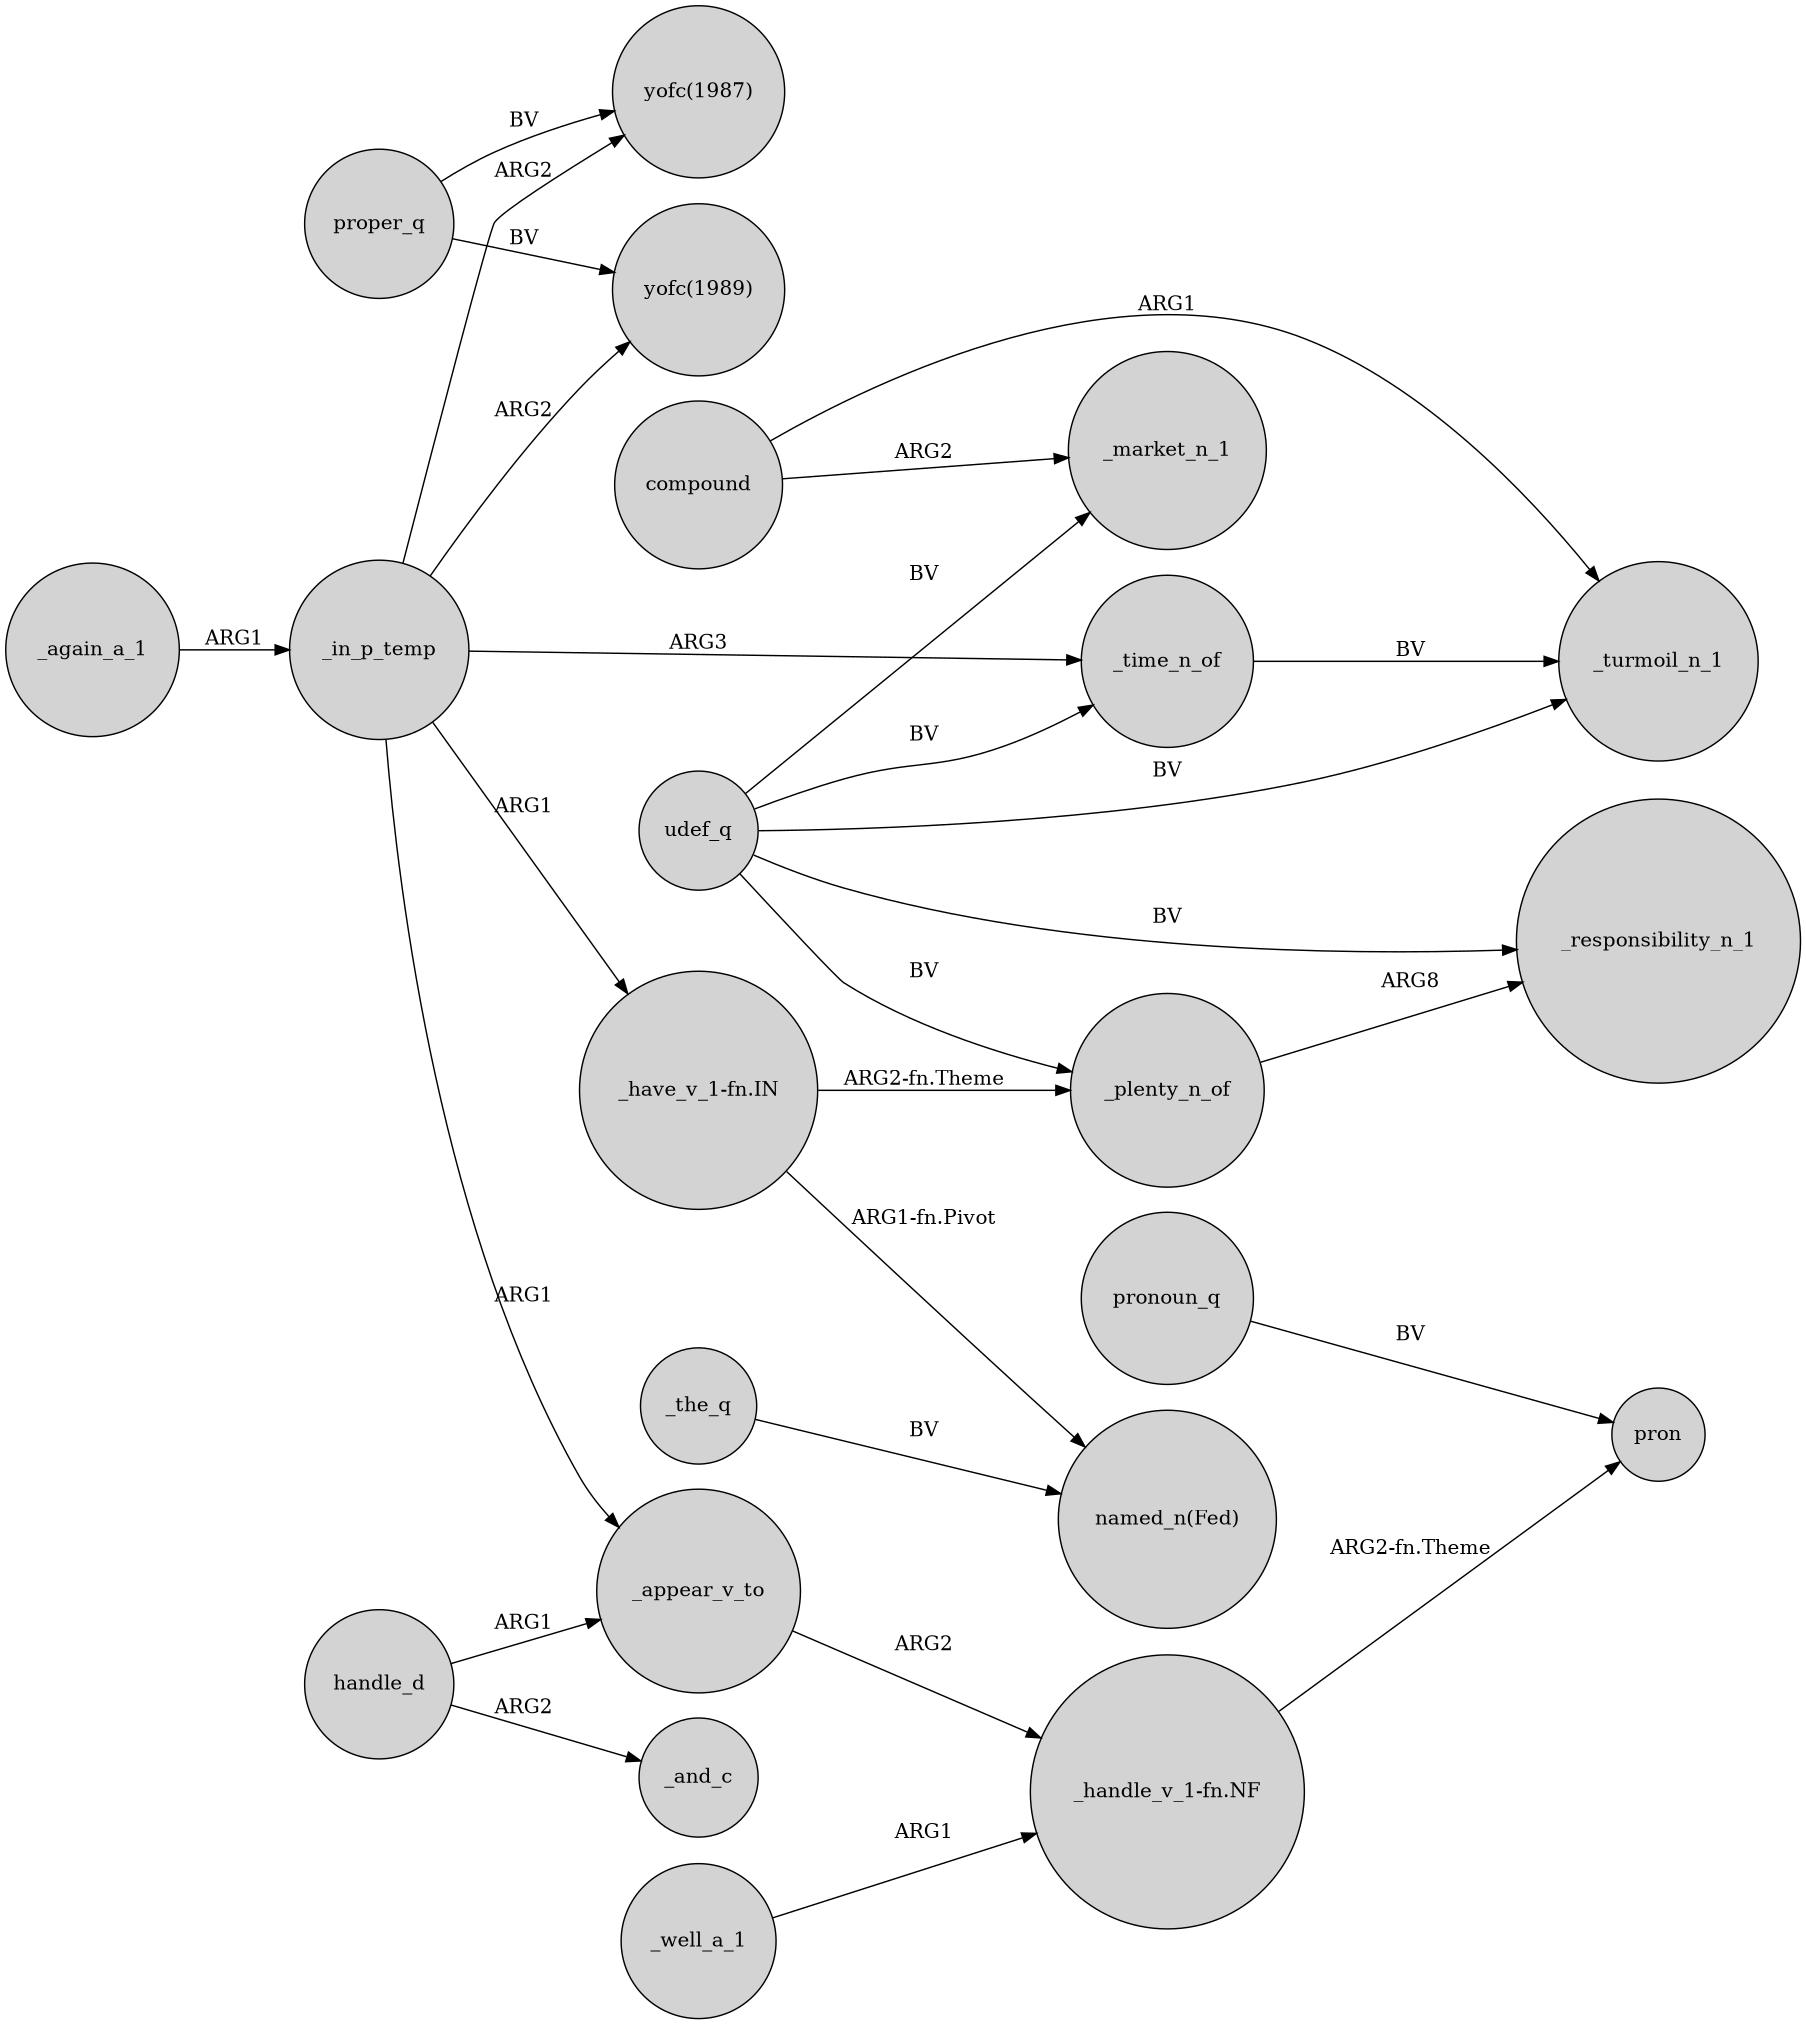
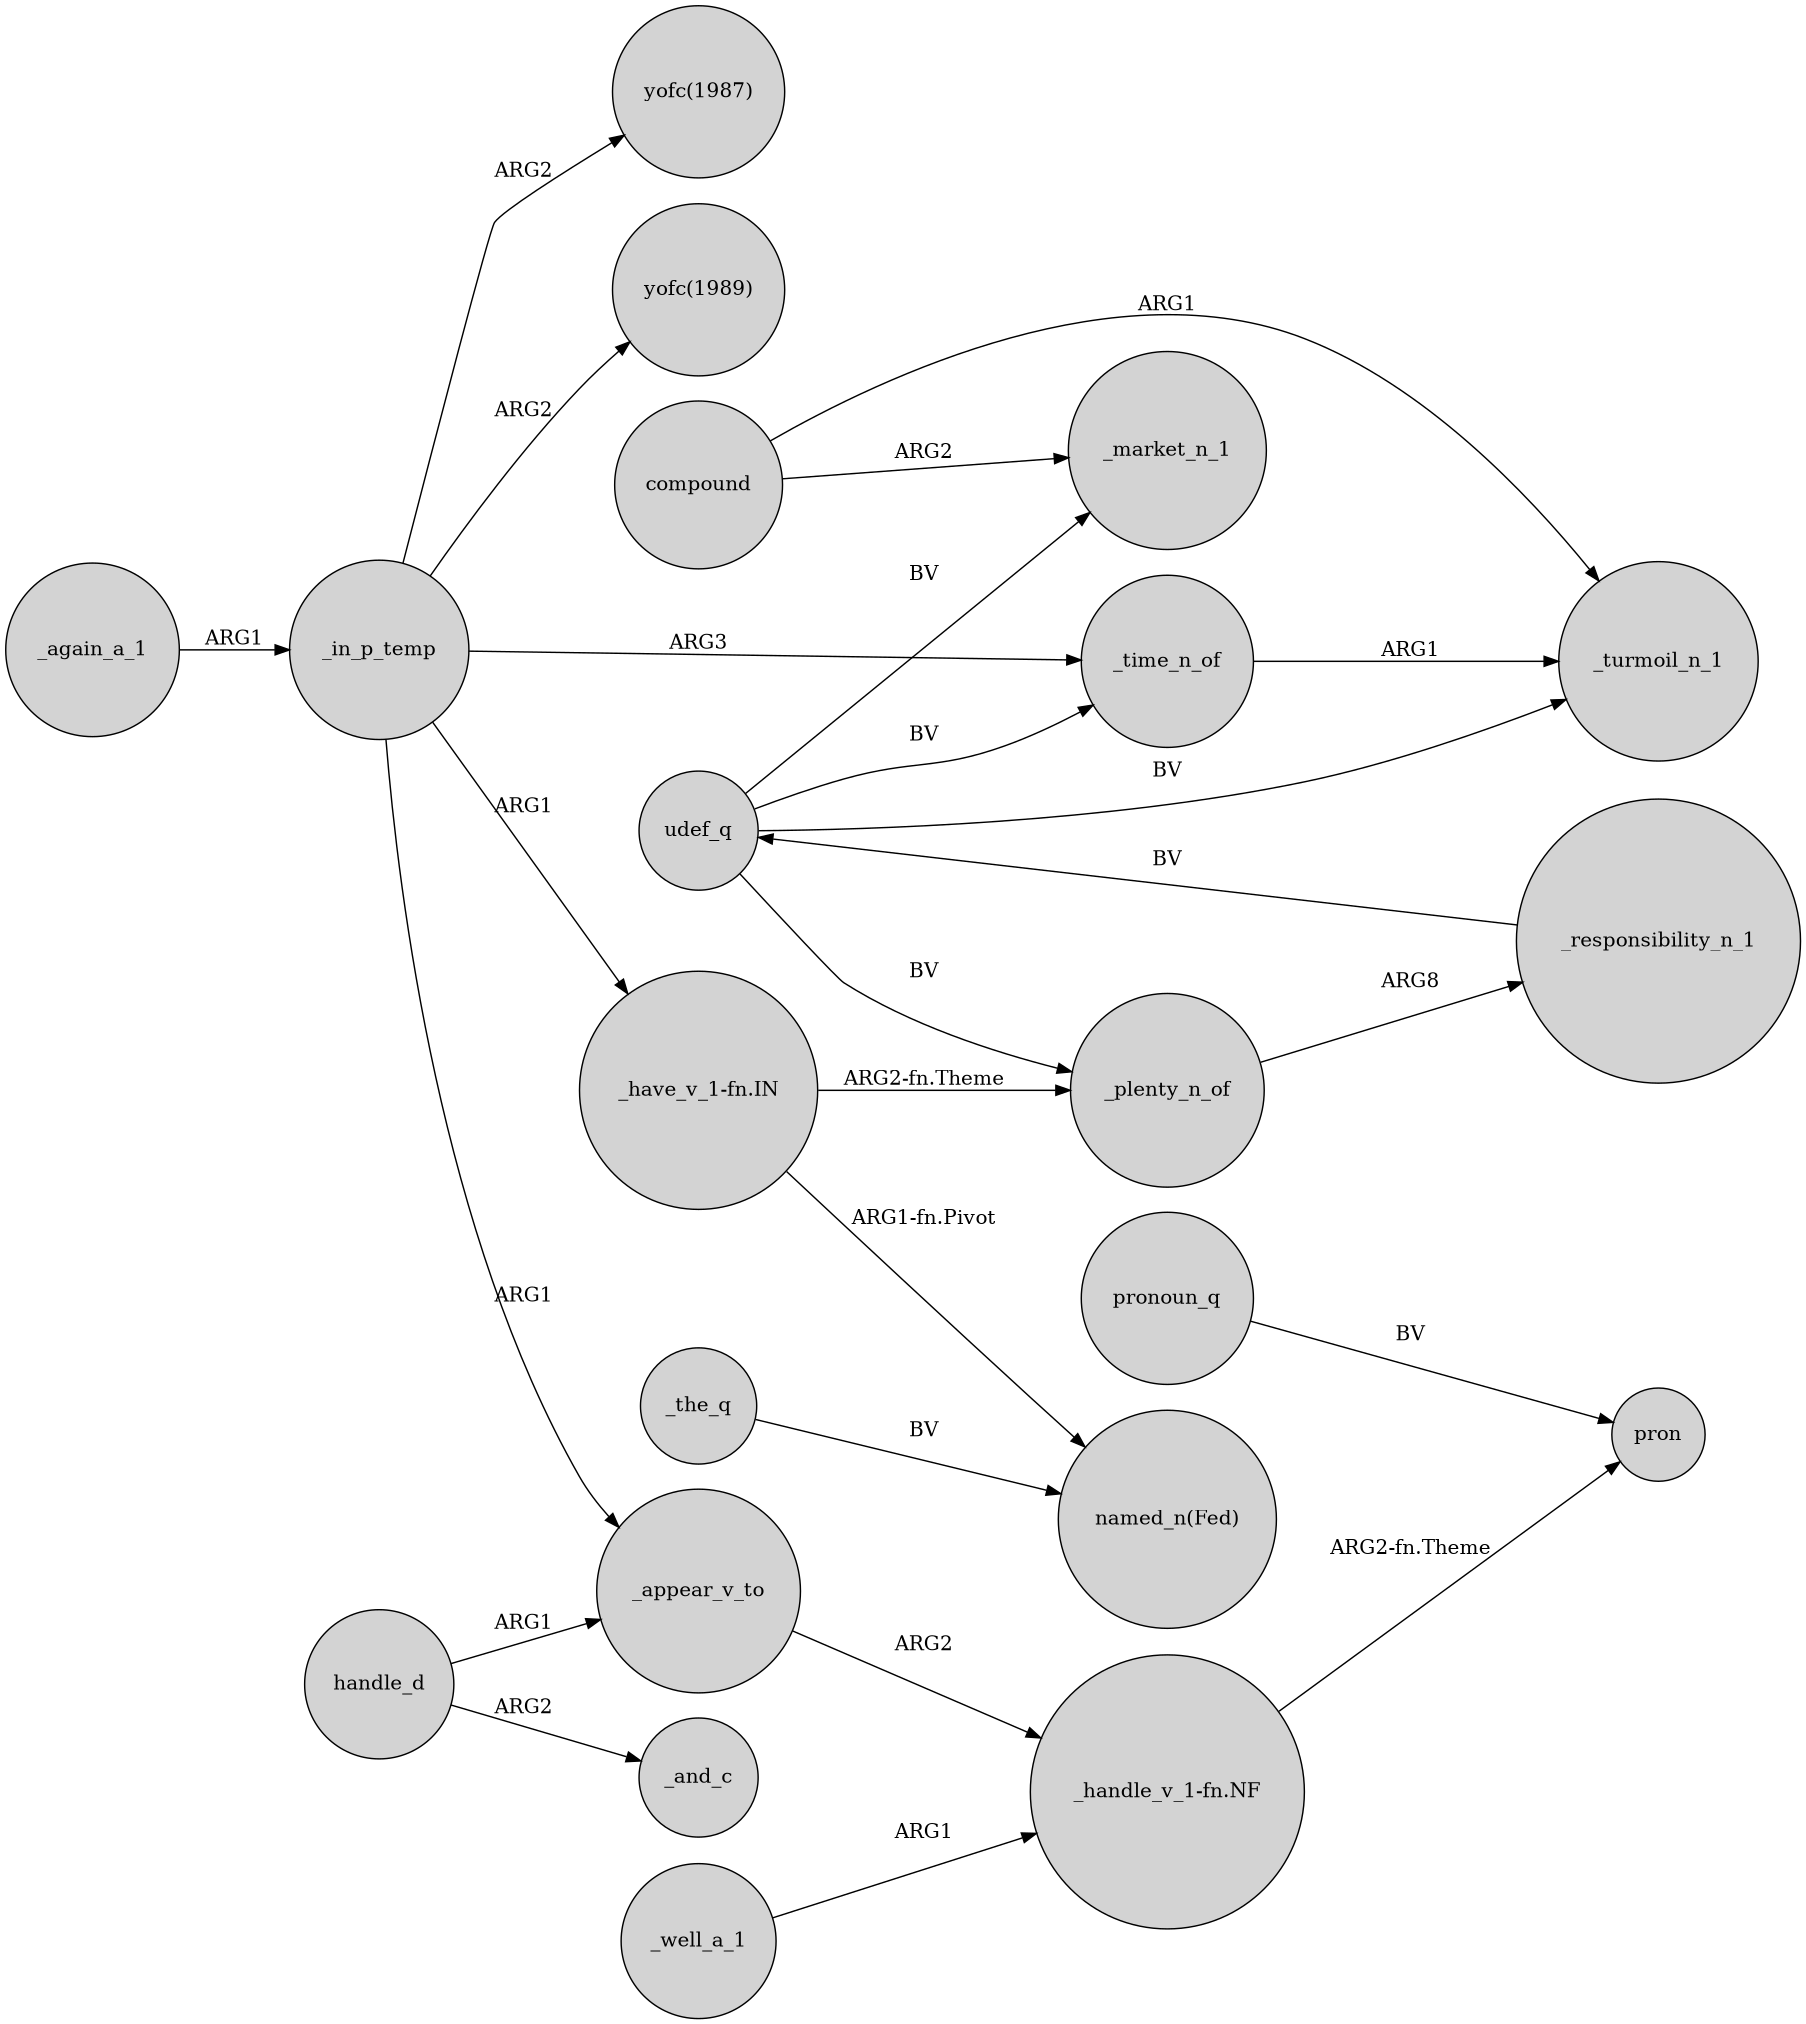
(379, 224) -> none
(1411, 651) -> (1411, 651)
(1123, 939) -> (1145, 882)
